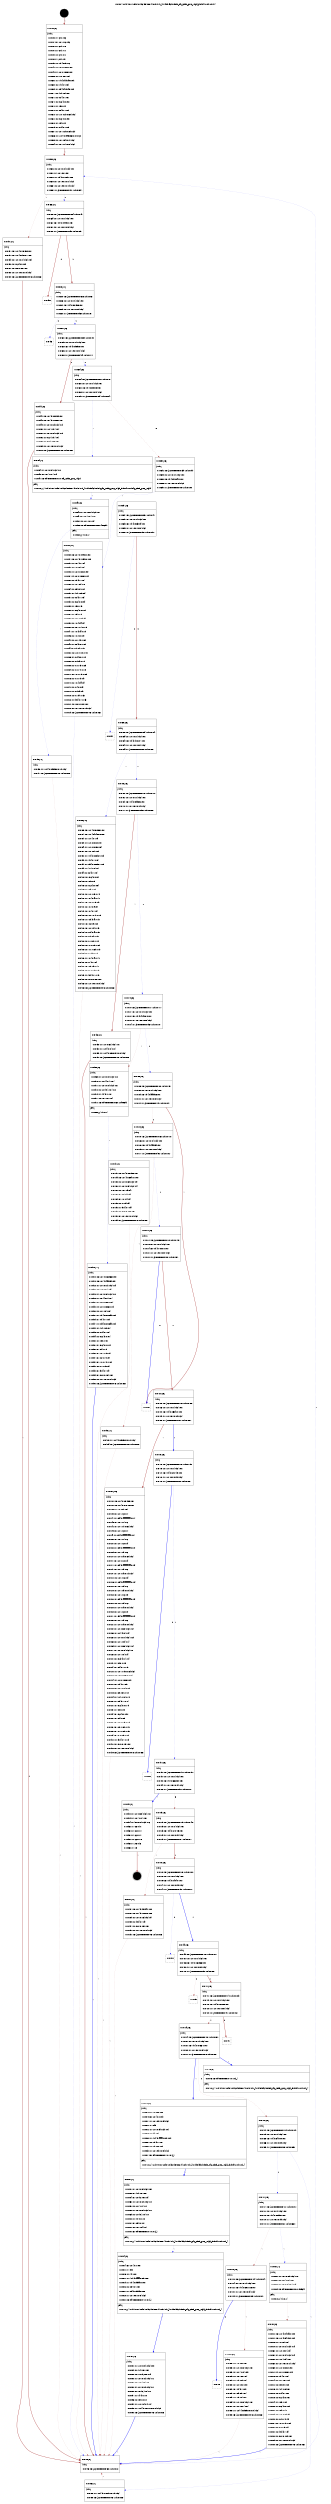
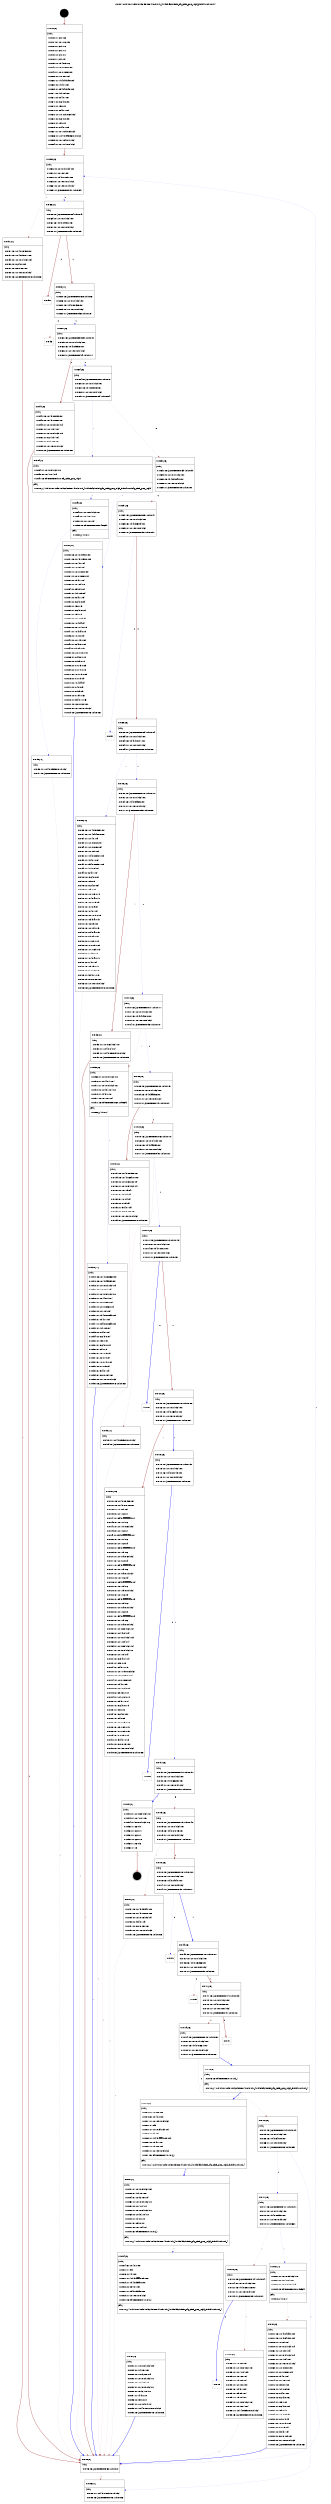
(54, 327) -> (54, 327)
none -> (156, 496)
(187, 1267) -> (129, 1132)
(73, 1587) -> (73, 1587)
(194, 2078) -> (238, 2095)
(158, 2332) -> none
(102, 2477) -> (100, 2476)
